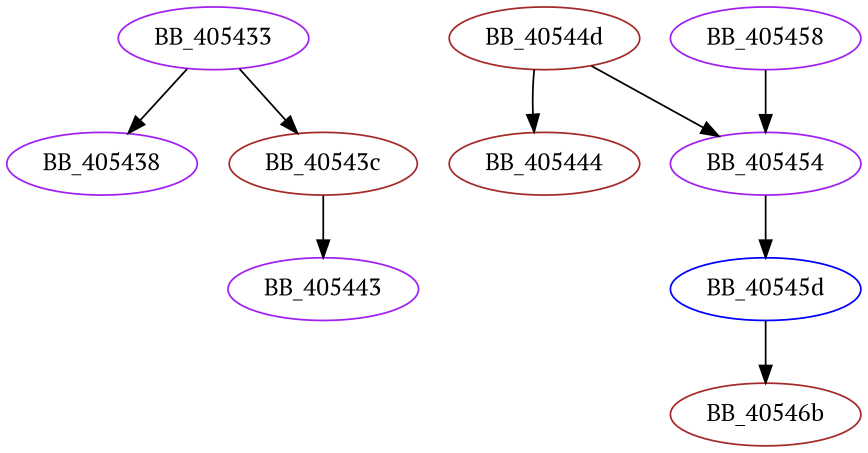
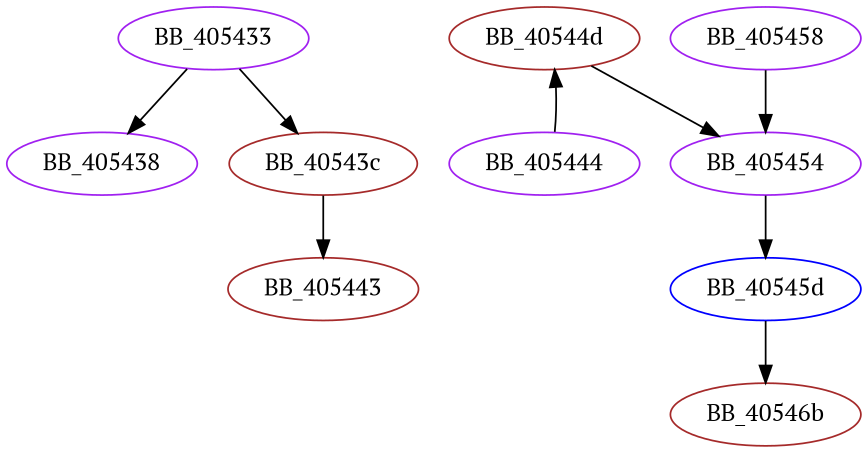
(533, 92) -> (556, 109)
(544, 164) -> (544, 164)
(323, 289) -> (323, 289)
